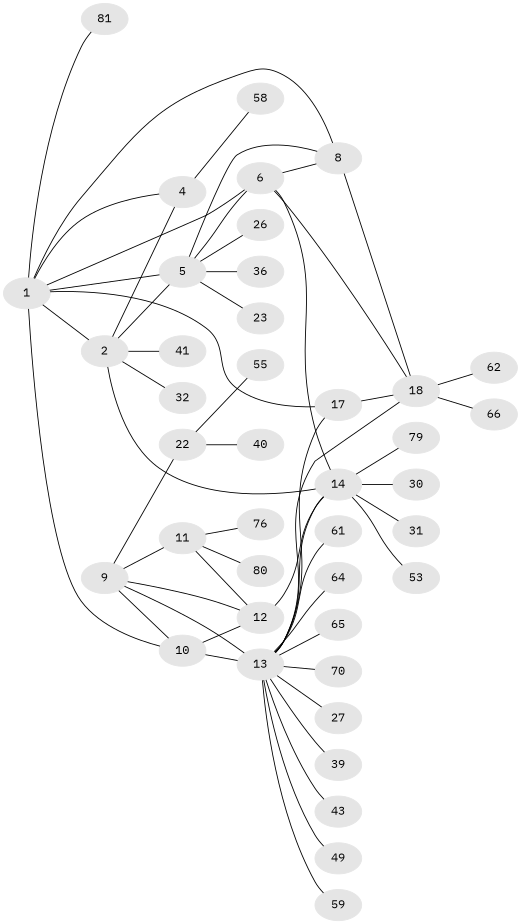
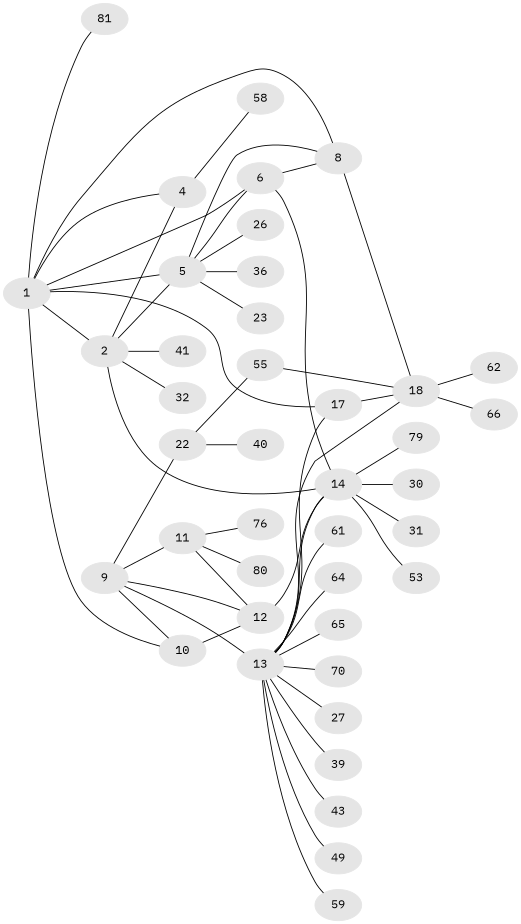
(344, 282) -> (338, 378)
(222, 658) -> none
